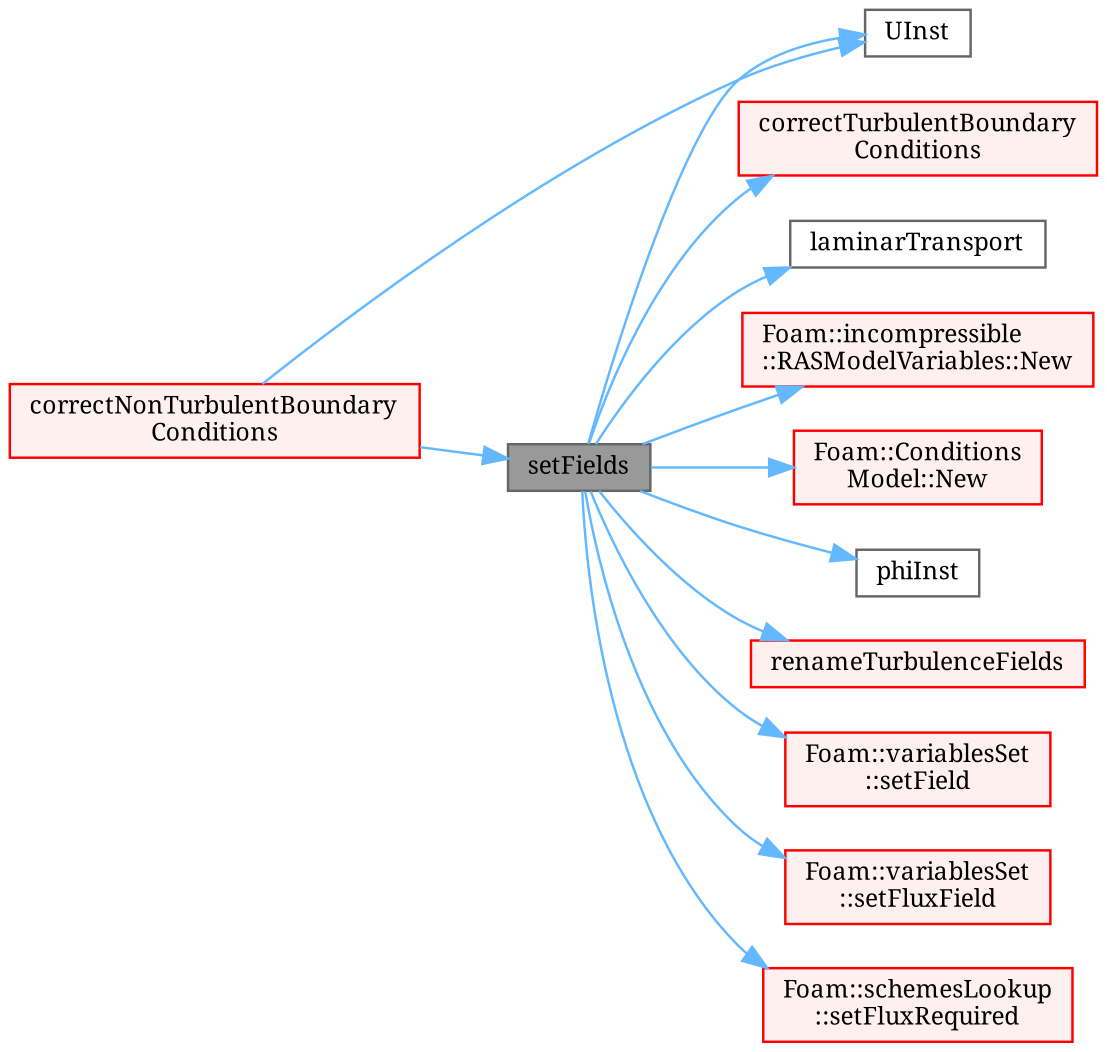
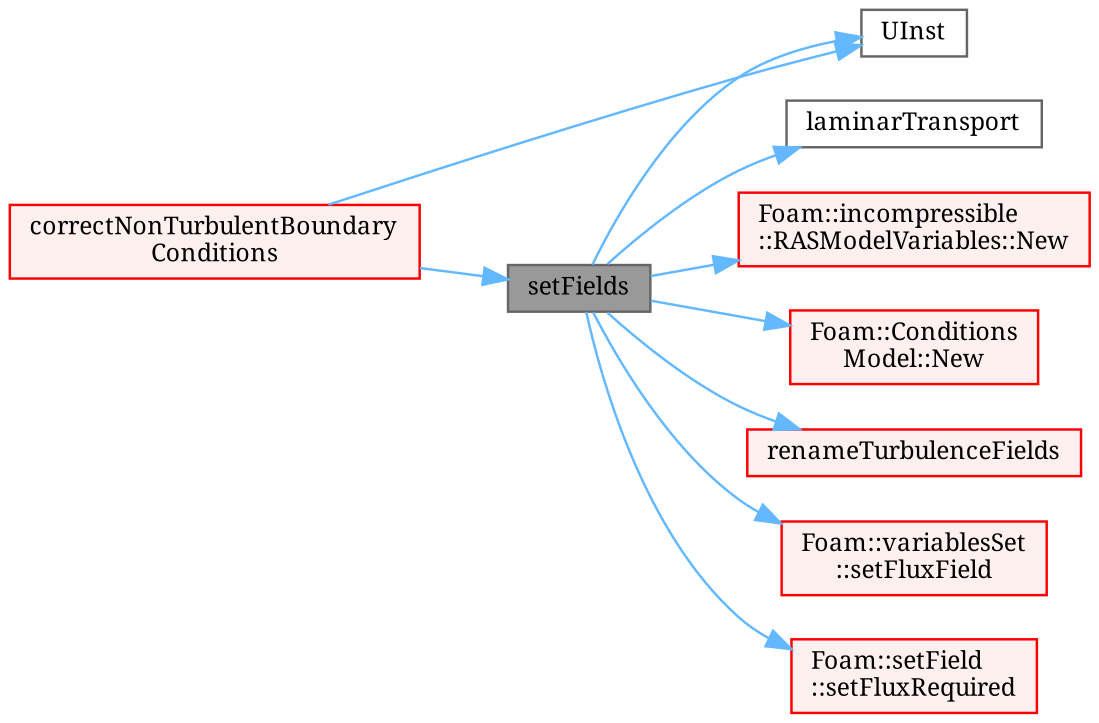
(918, 139) -> none
(918, 573) -> none
(918, 769) -> none
(918, 1005) -> (914, 676)
